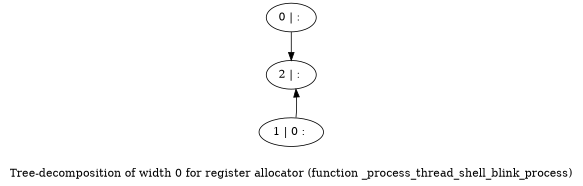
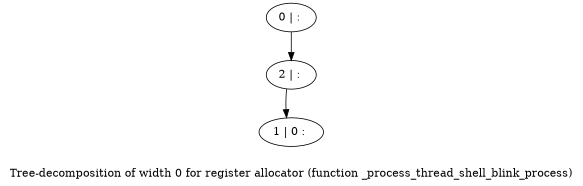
(297, 107) -> (286, 99)
